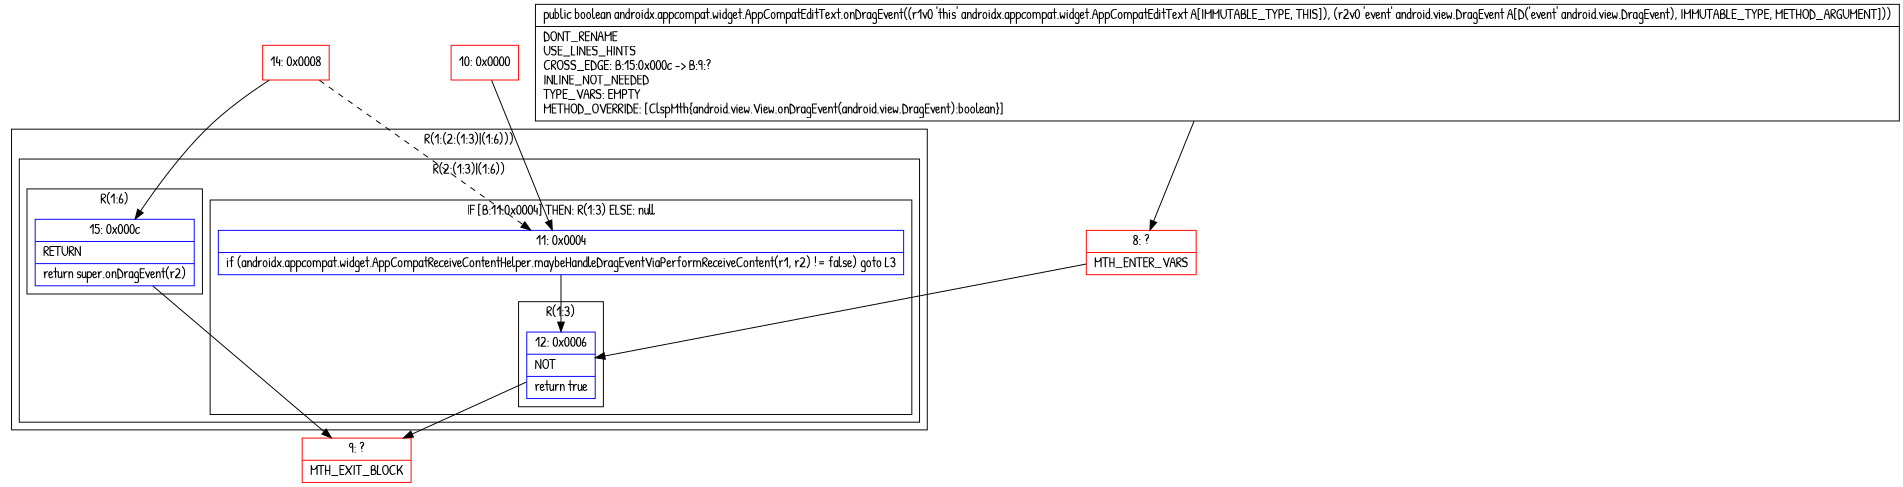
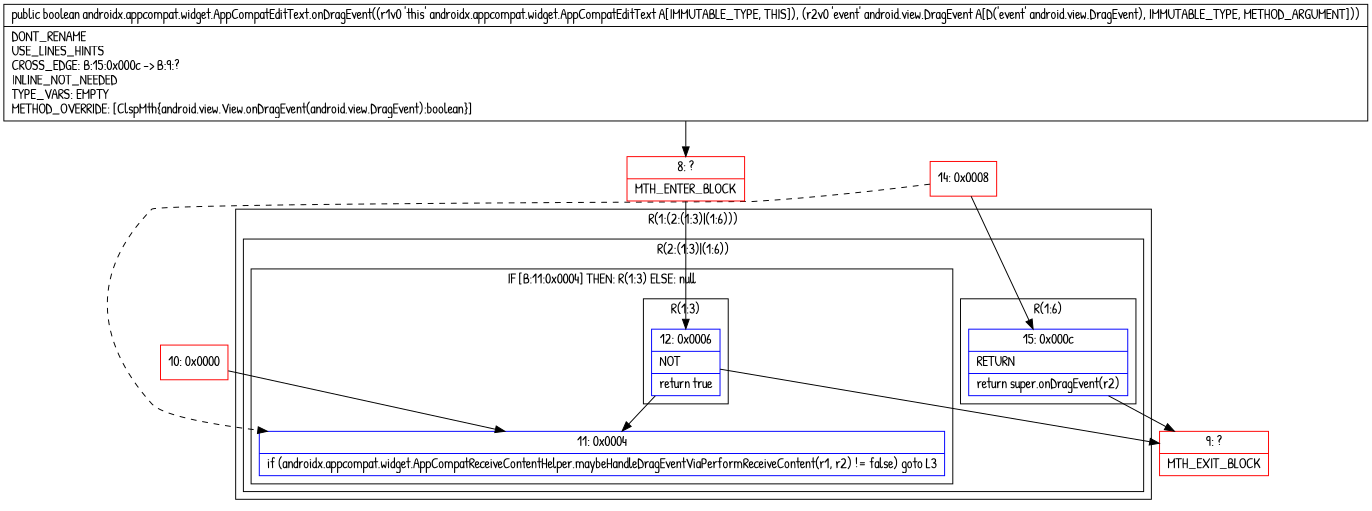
(1141, 263) -> (686, 189)
(561, 295) -> (642, 410)
